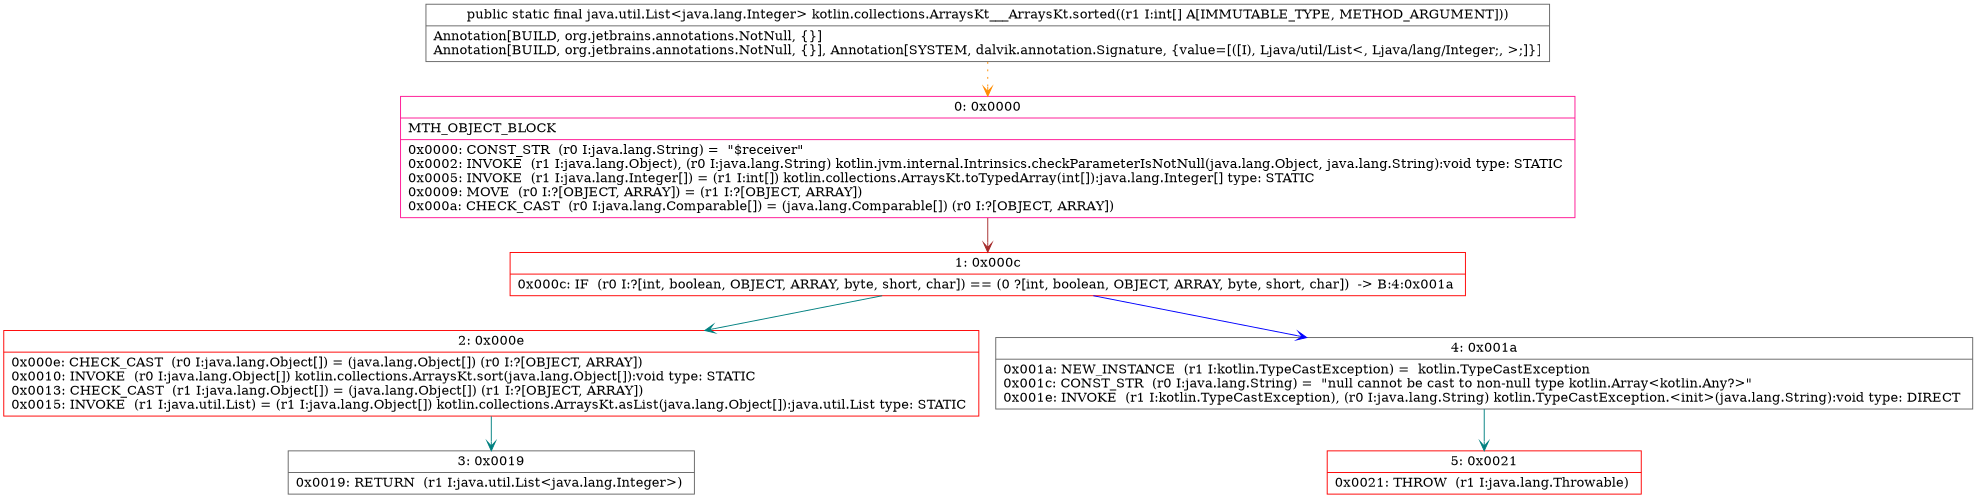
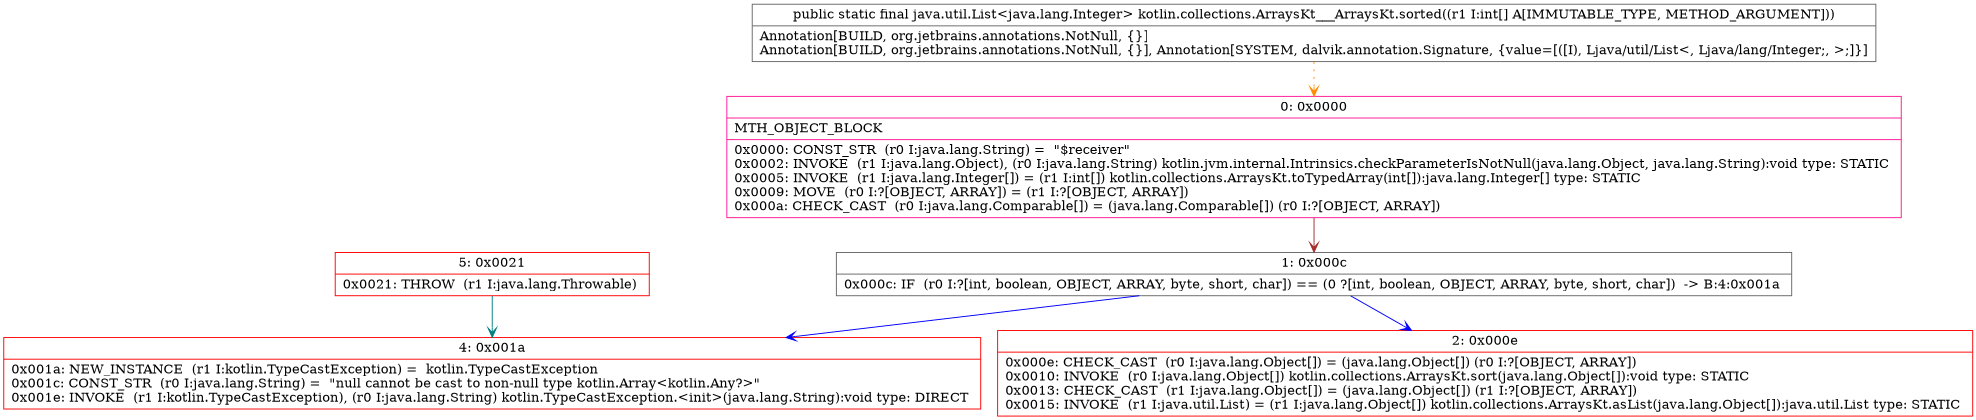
(988, 274) -> (1314, 274)
(798, 312) -> (1377, 311)
(1484, 373) -> (492, 373)
(1484, 425) -> (492, 312)
(491, 472) -> none
